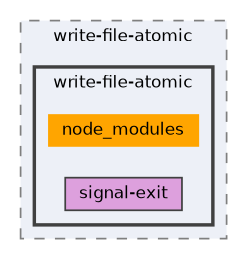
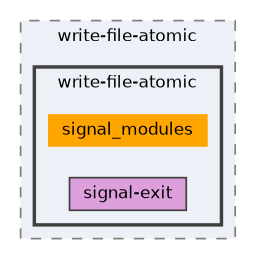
(124, 130) -> (128, 130)
